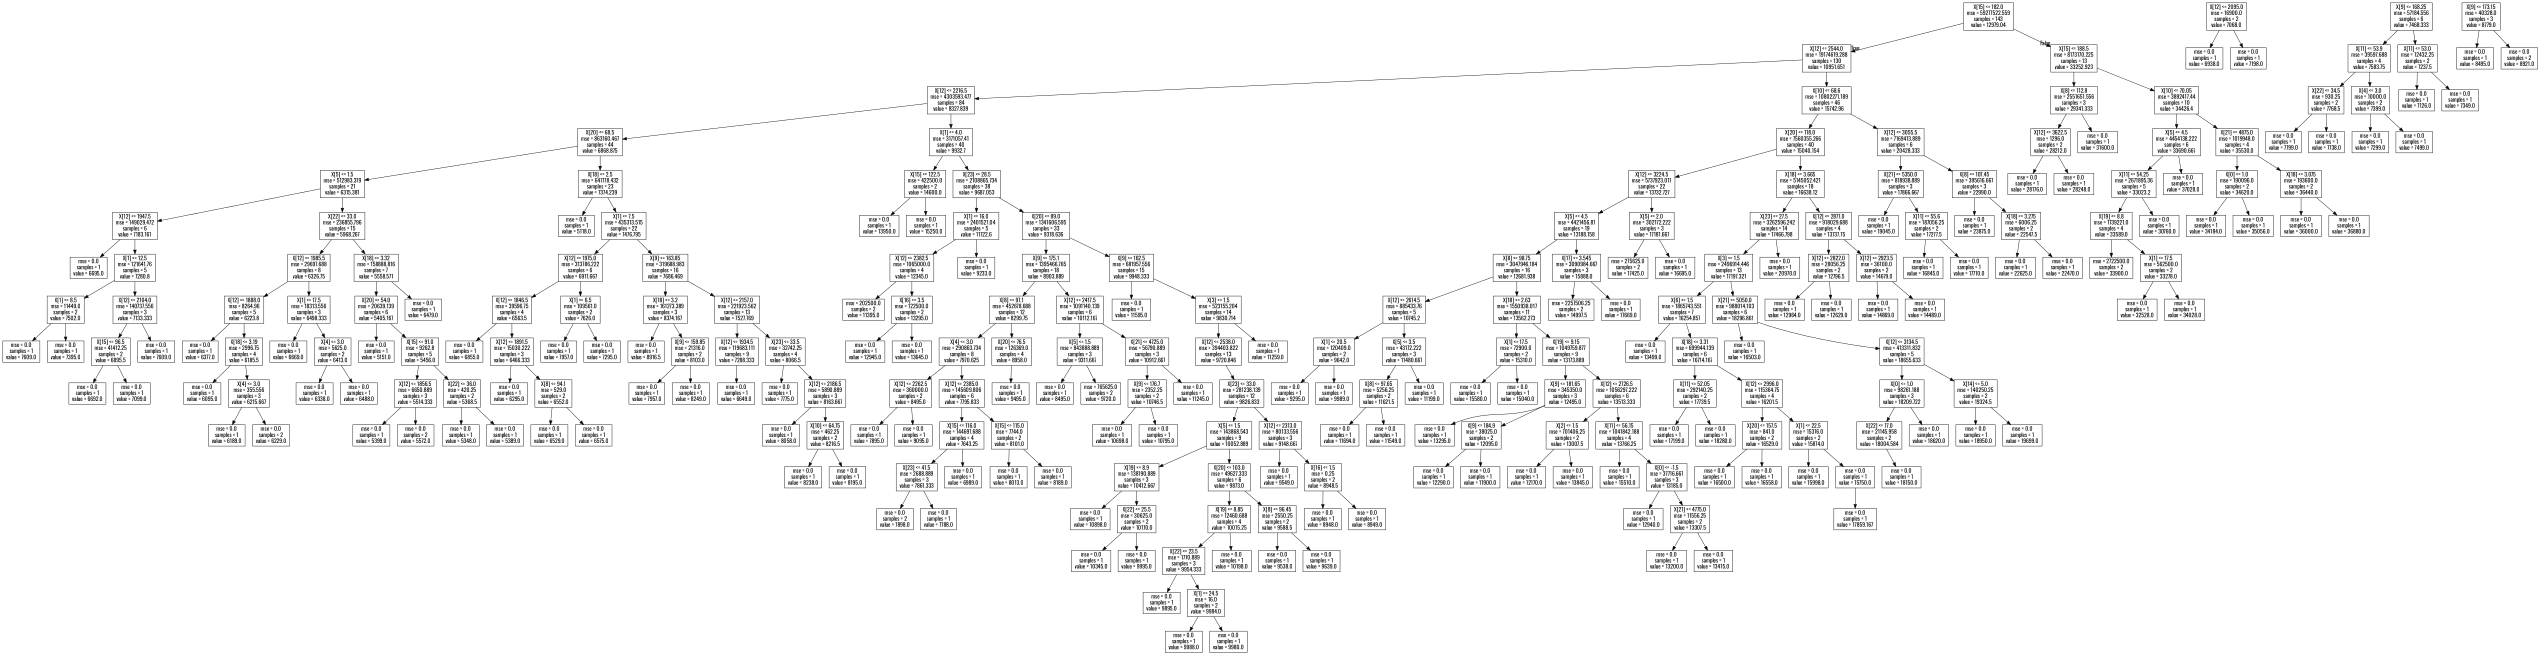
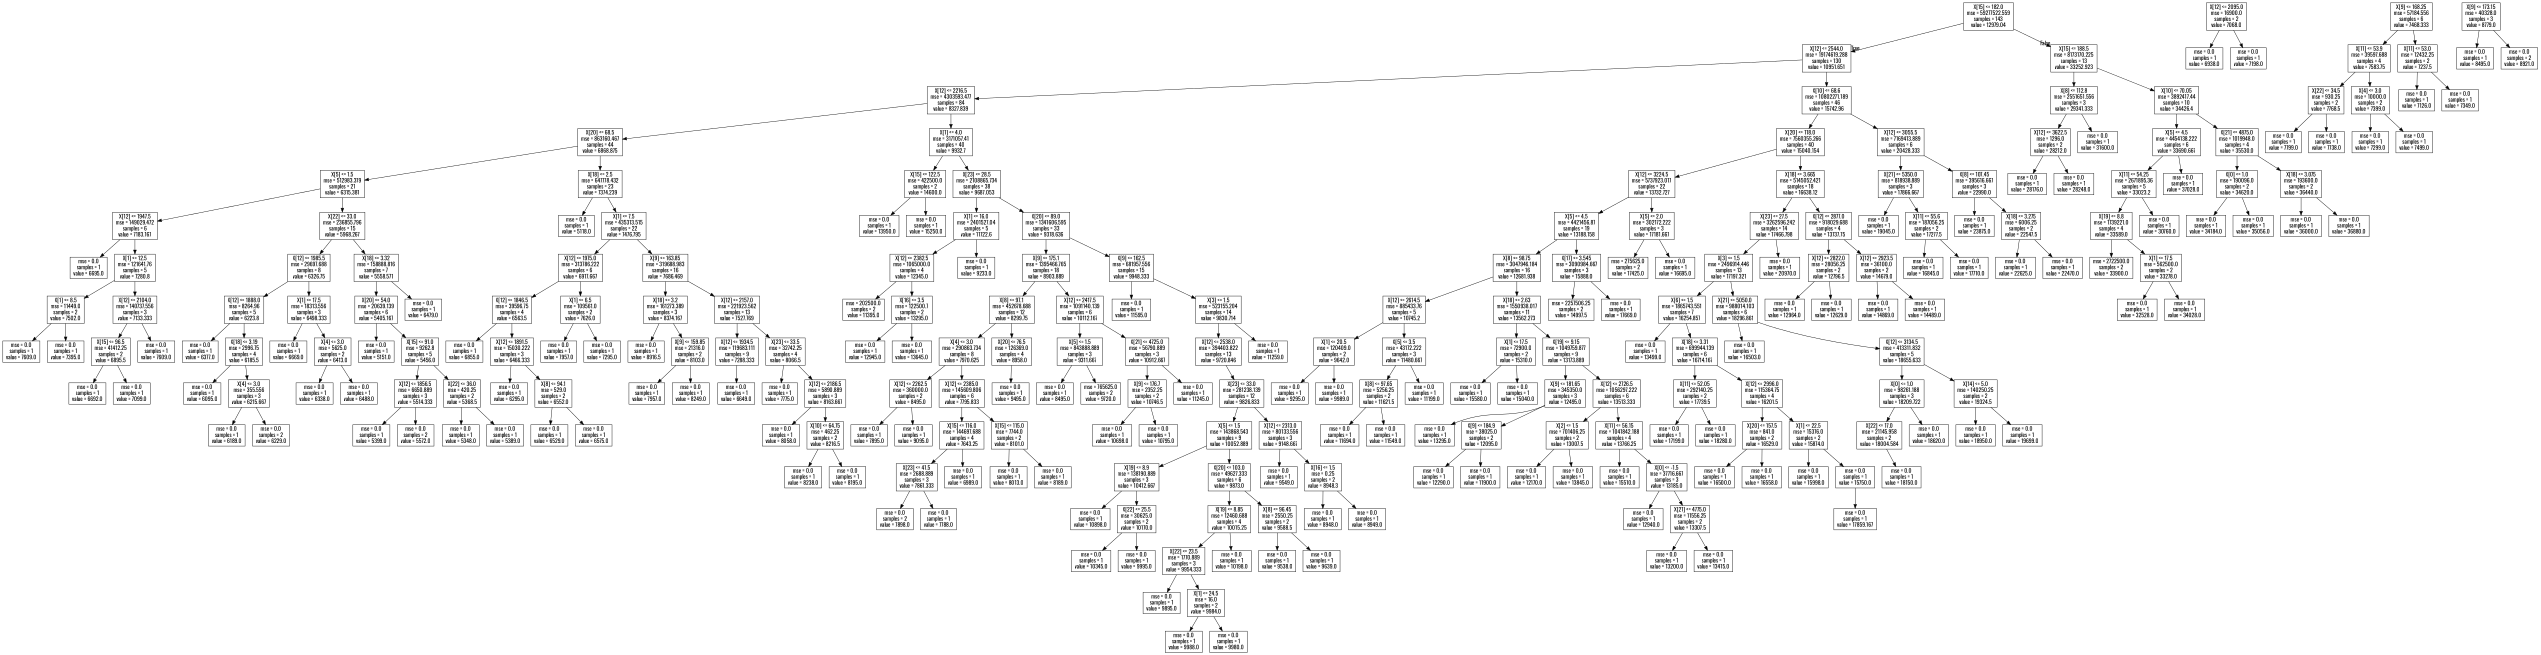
(912, 310) -> (912, 310)
(1323, 477) -> (1323, 477)
